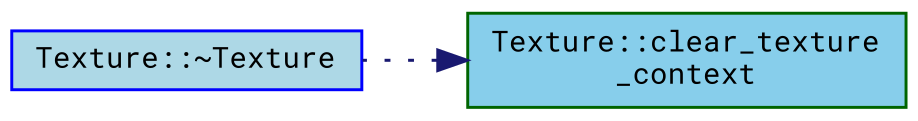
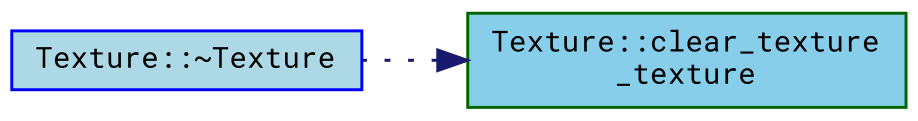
(687, 60) -> (687, 60)
